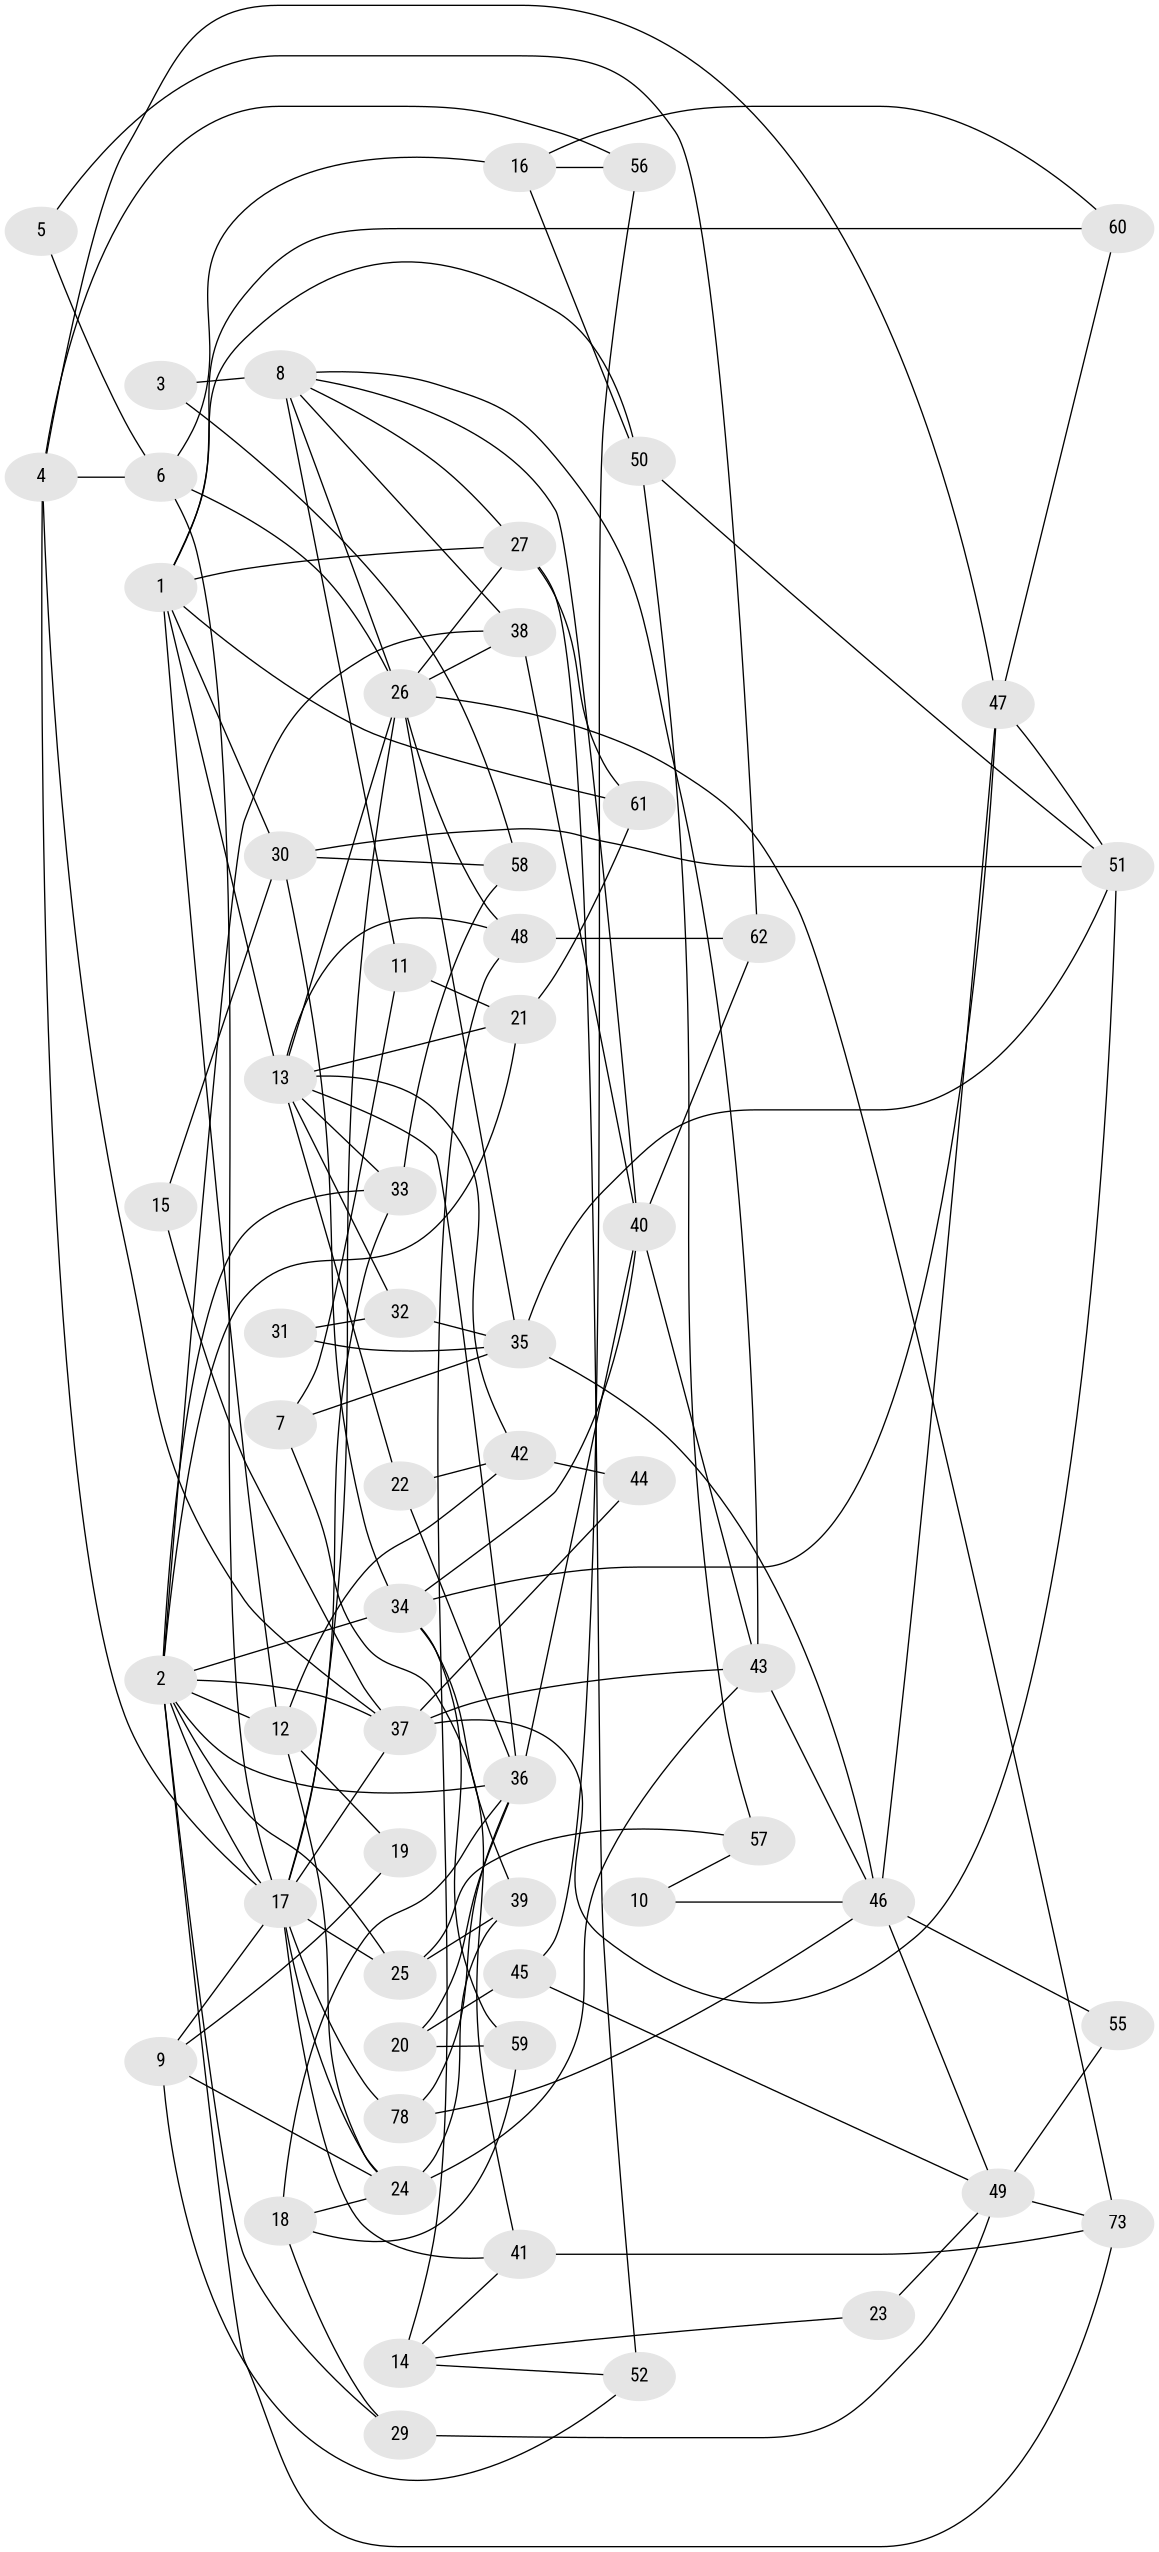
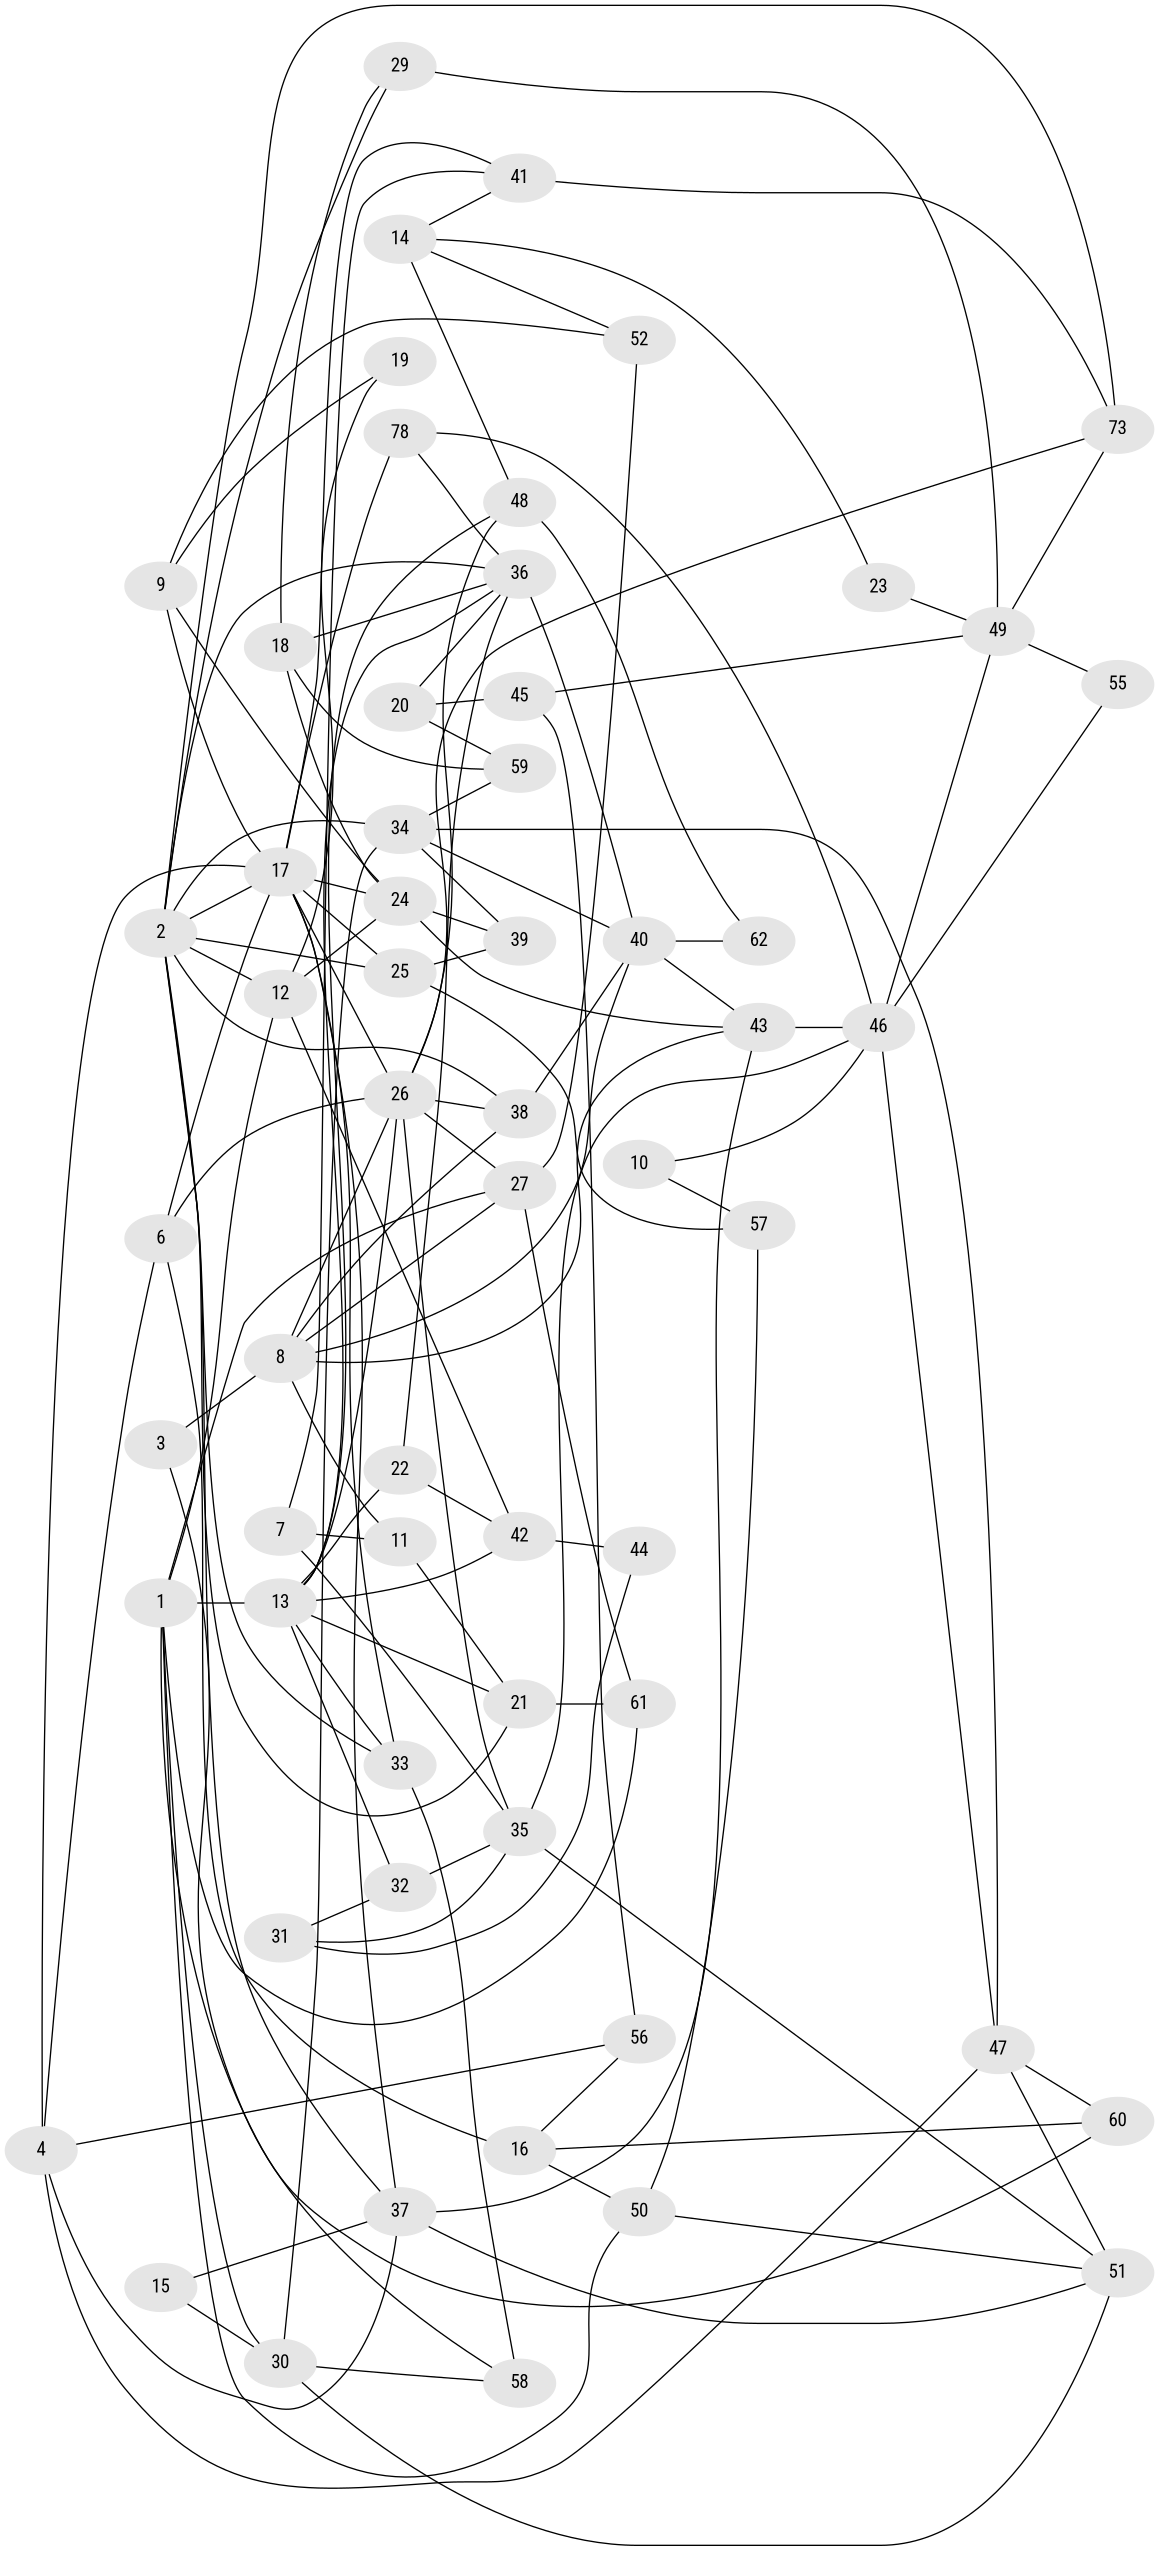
(41, 231) -> none
(520, 1606) -> (565, 1853)
